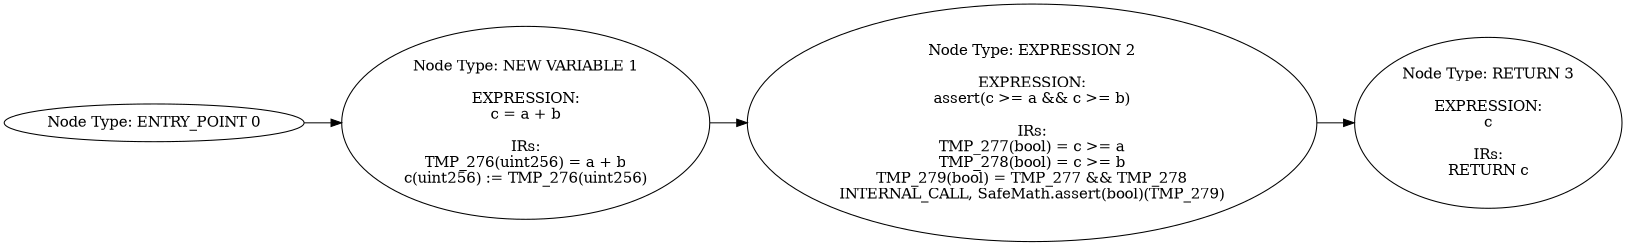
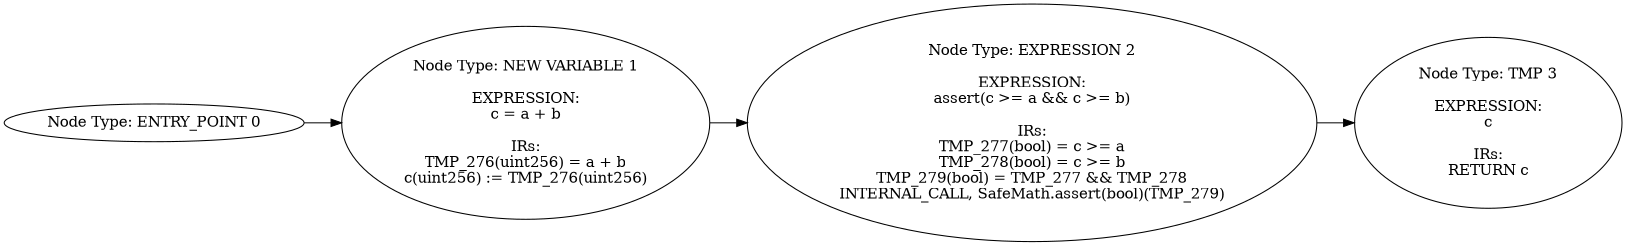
(1488, 123) -> (1488, 123)
